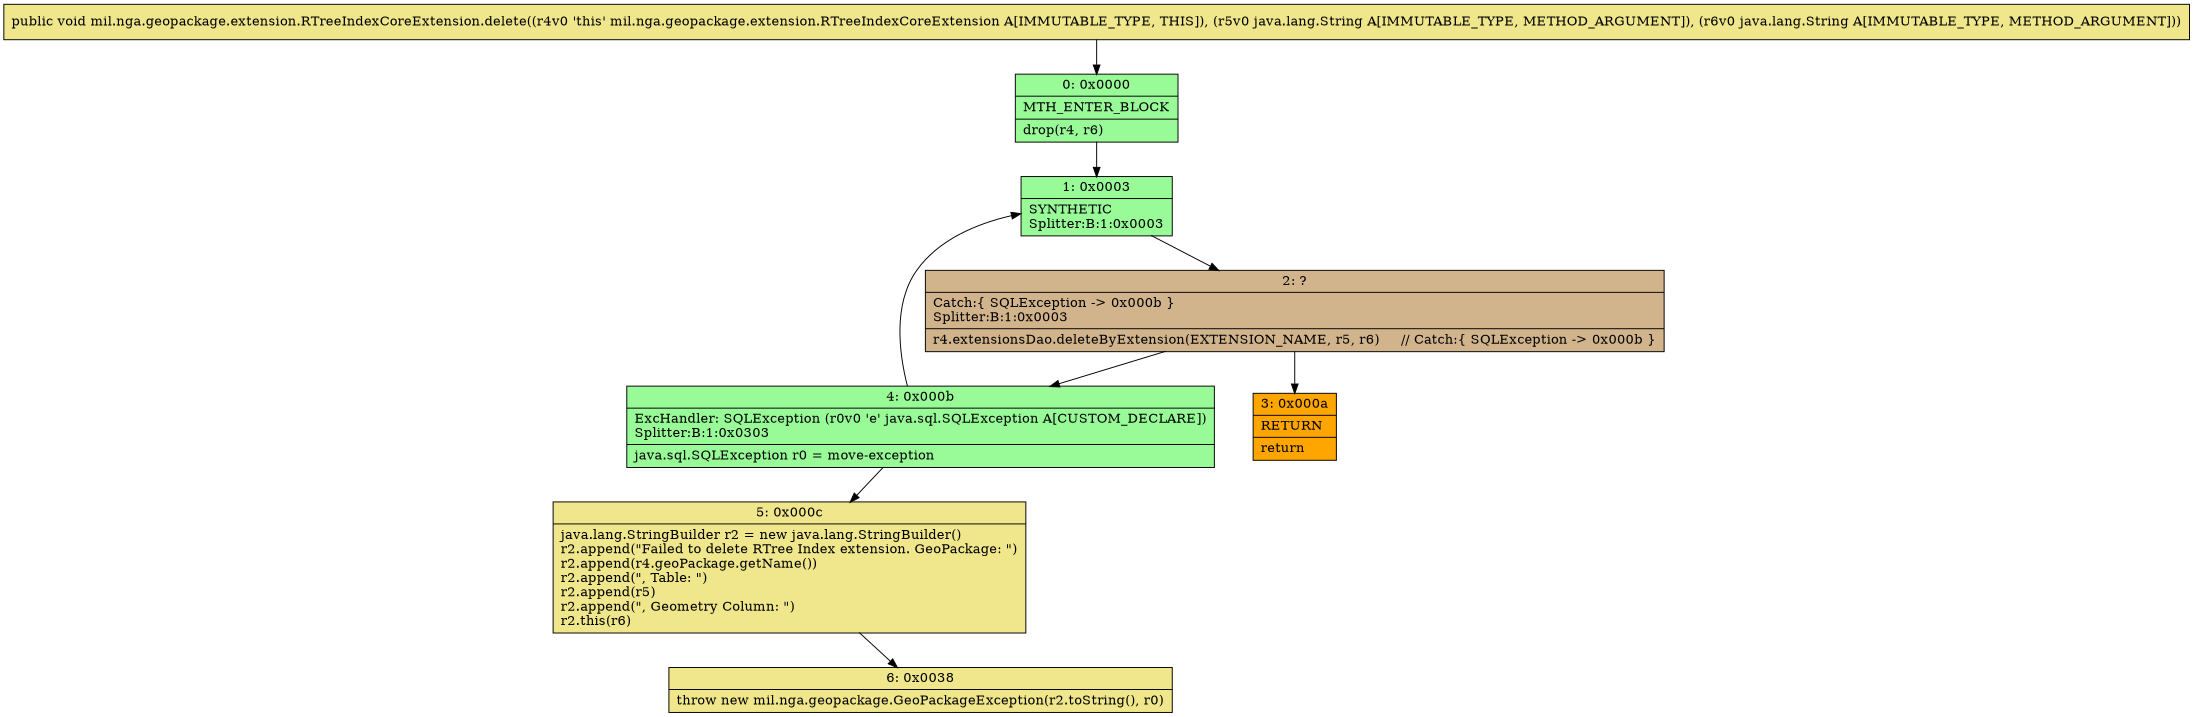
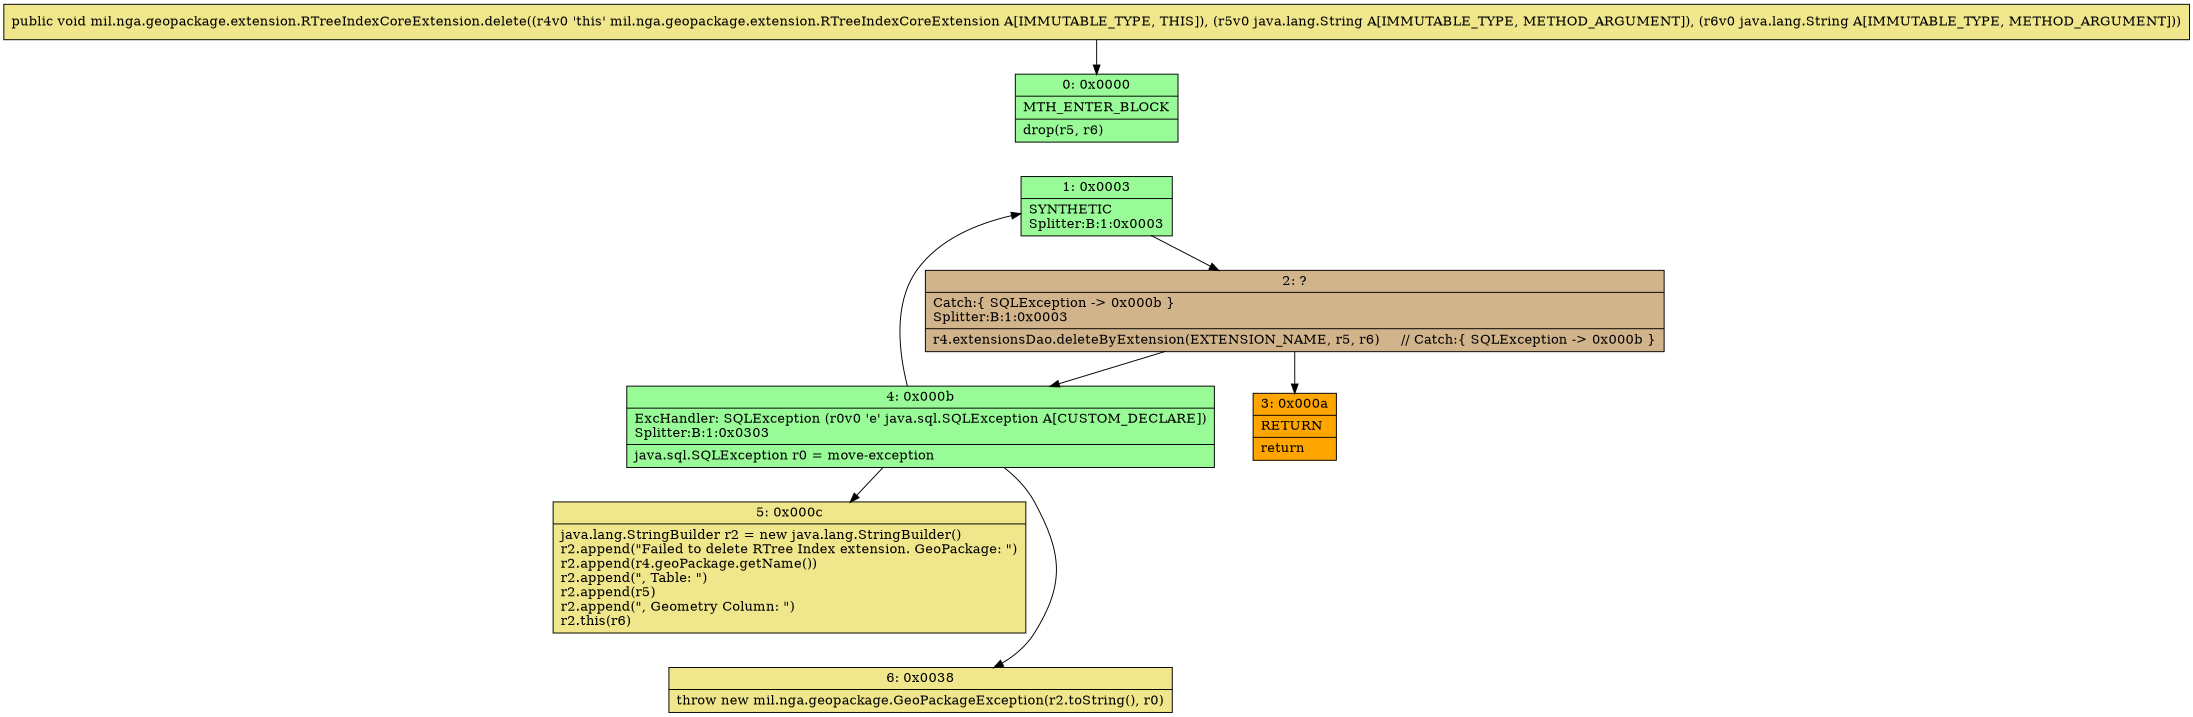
(1064, 130) -> (1064, 130)
(1097, 154) -> none
(875, 647) -> (1056, 566)
